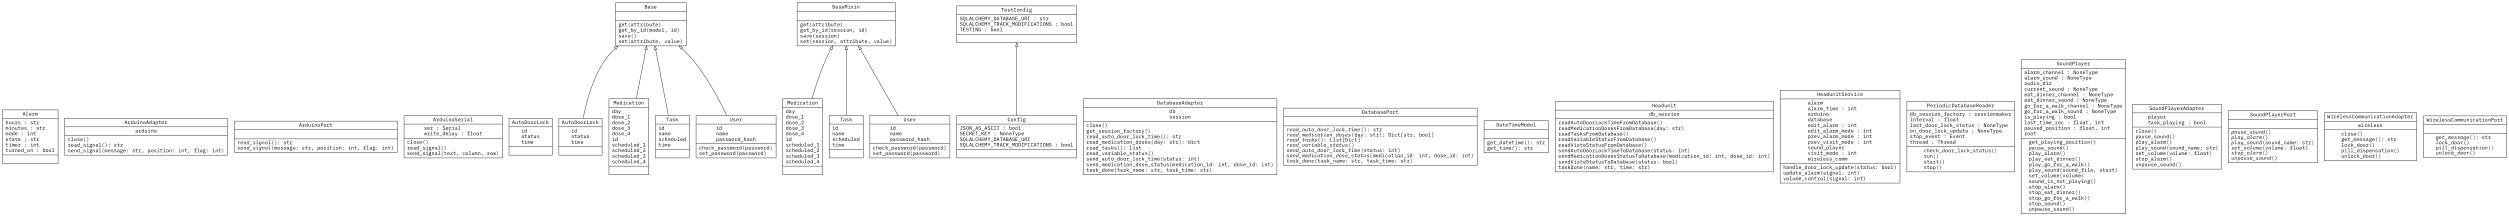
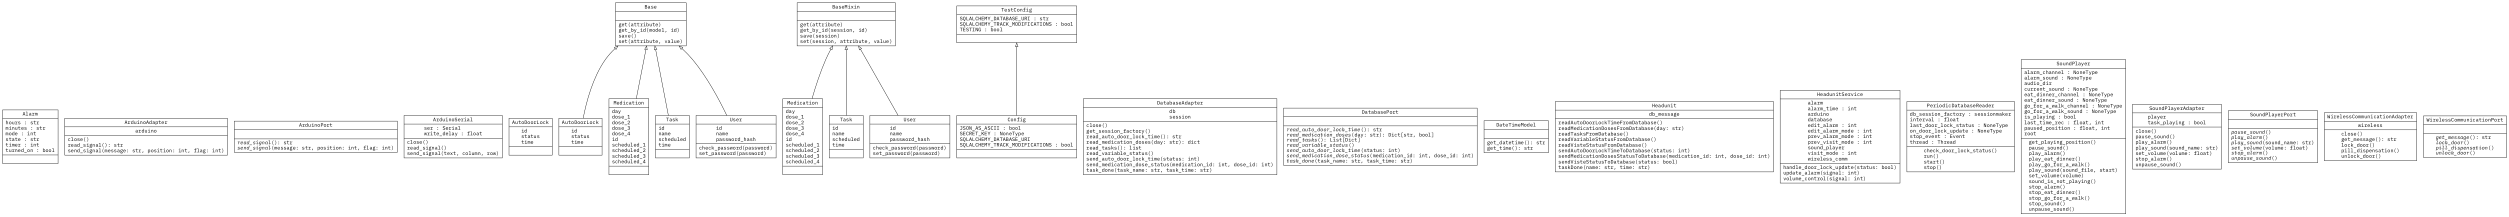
(1664, 114) -> (1664, 114)
